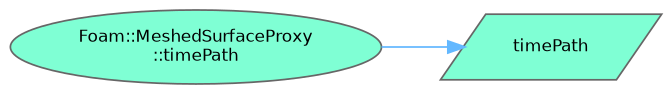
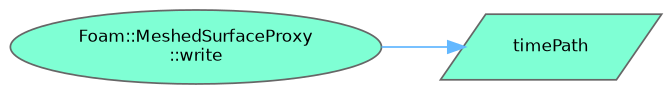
(196, 47) -> (196, 47)
